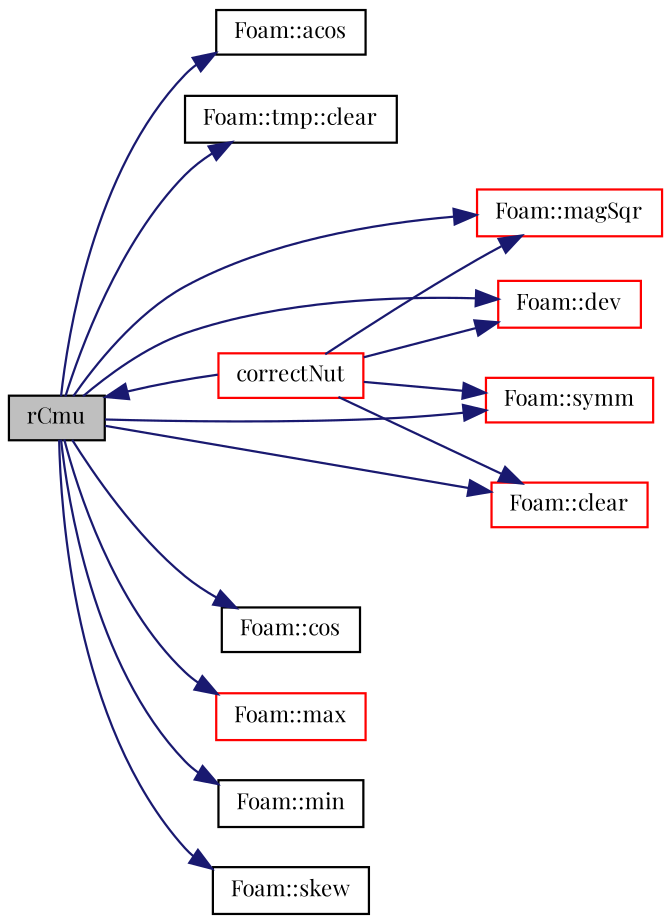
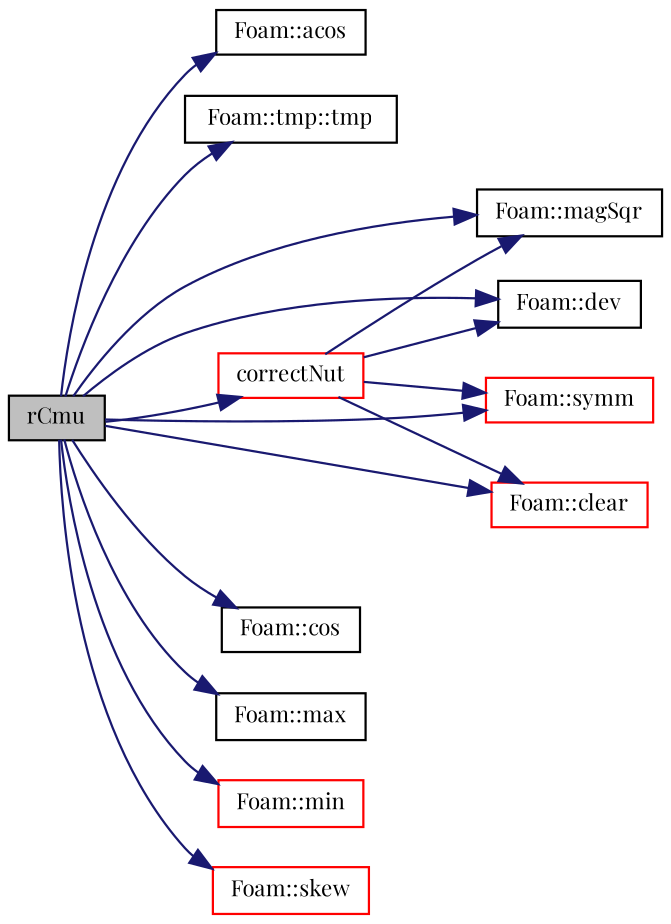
(291, 119) -> (291, 119)
(570, 213) -> (570, 213)
(570, 304) -> (570, 304)
(172, 382) -> (163, 414)
(291, 717) -> (291, 717)
(291, 804) -> (291, 804)
(291, 891) -> (291, 891)
